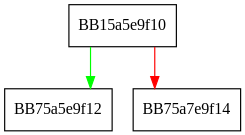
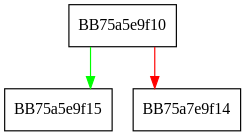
(123, 26) -> (123, 26)
(58, 110) -> (58, 110)
